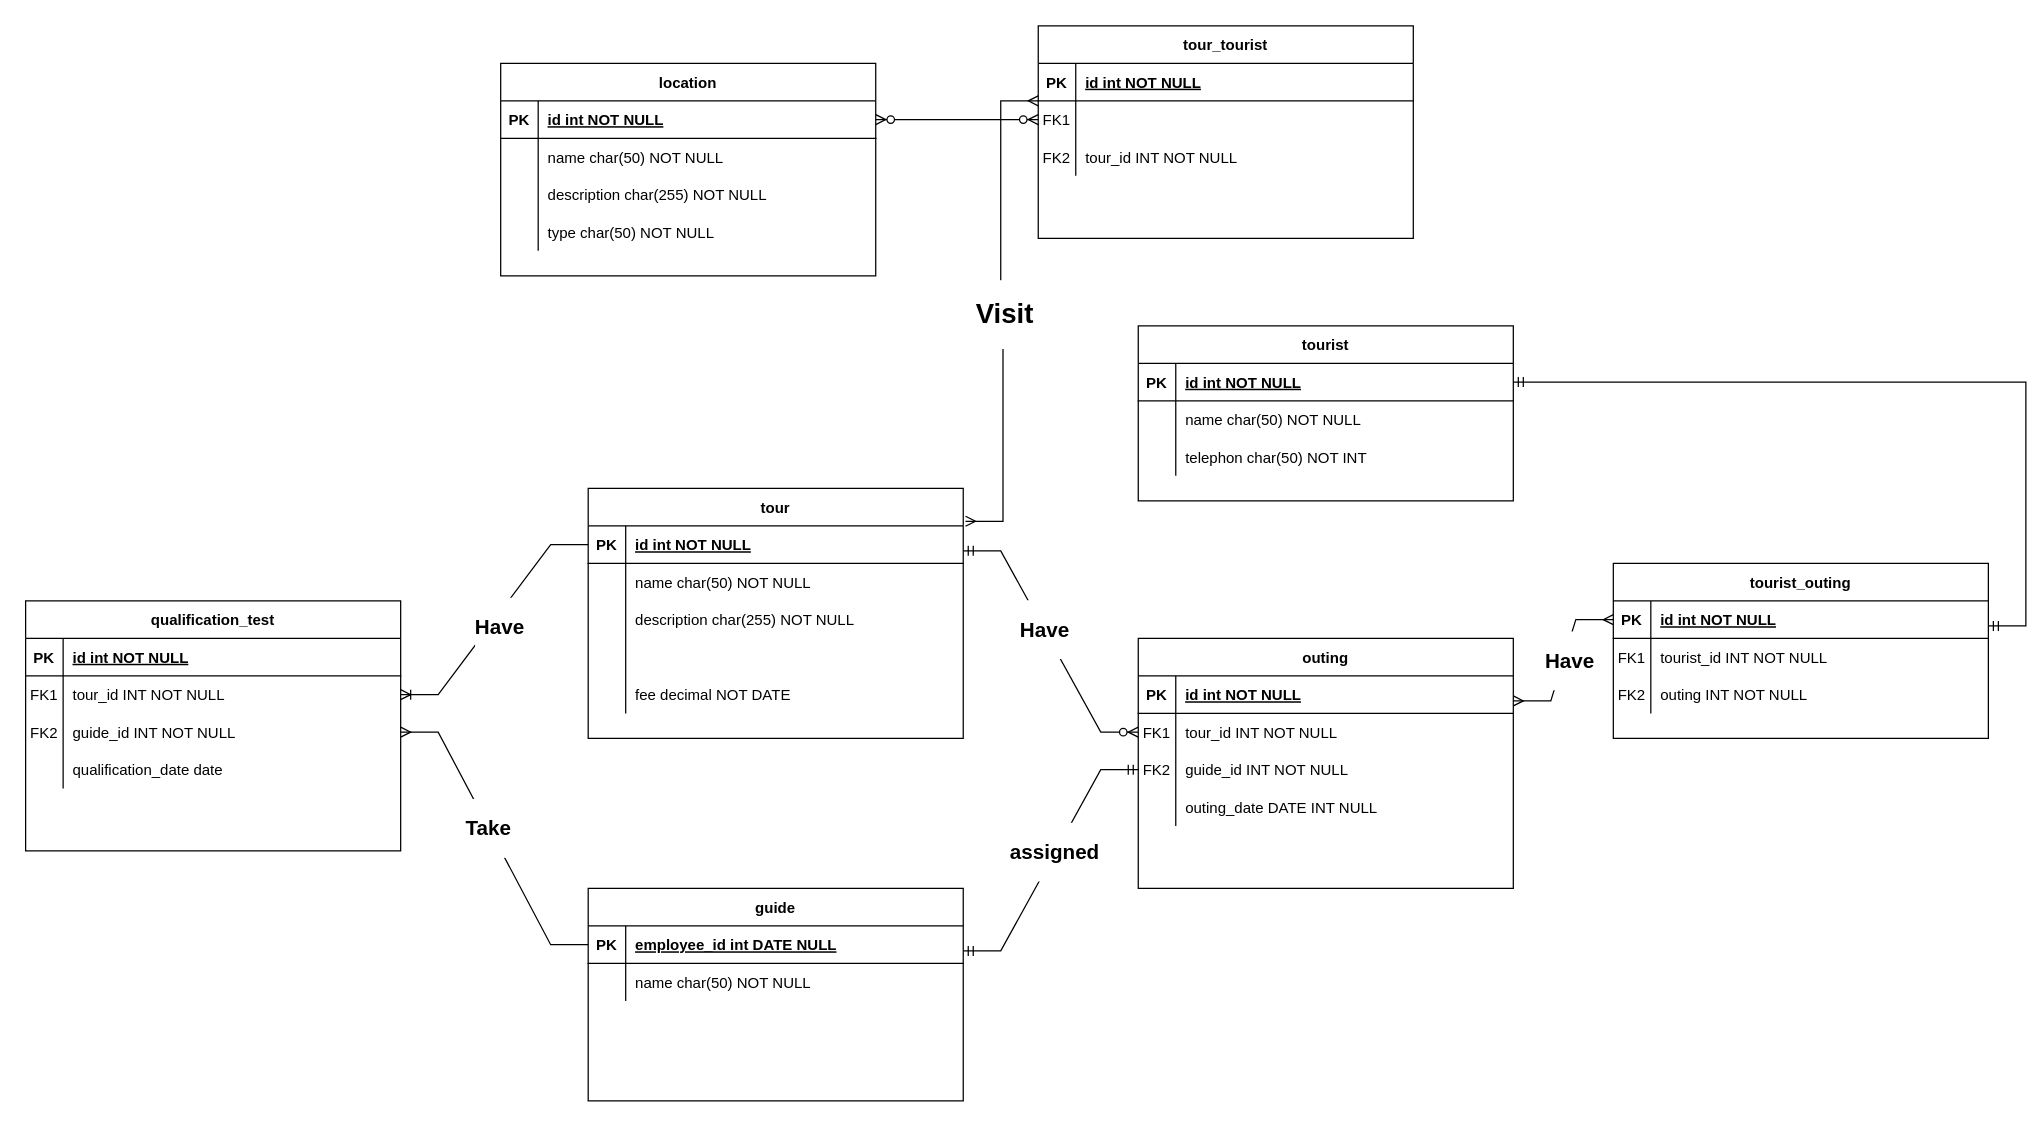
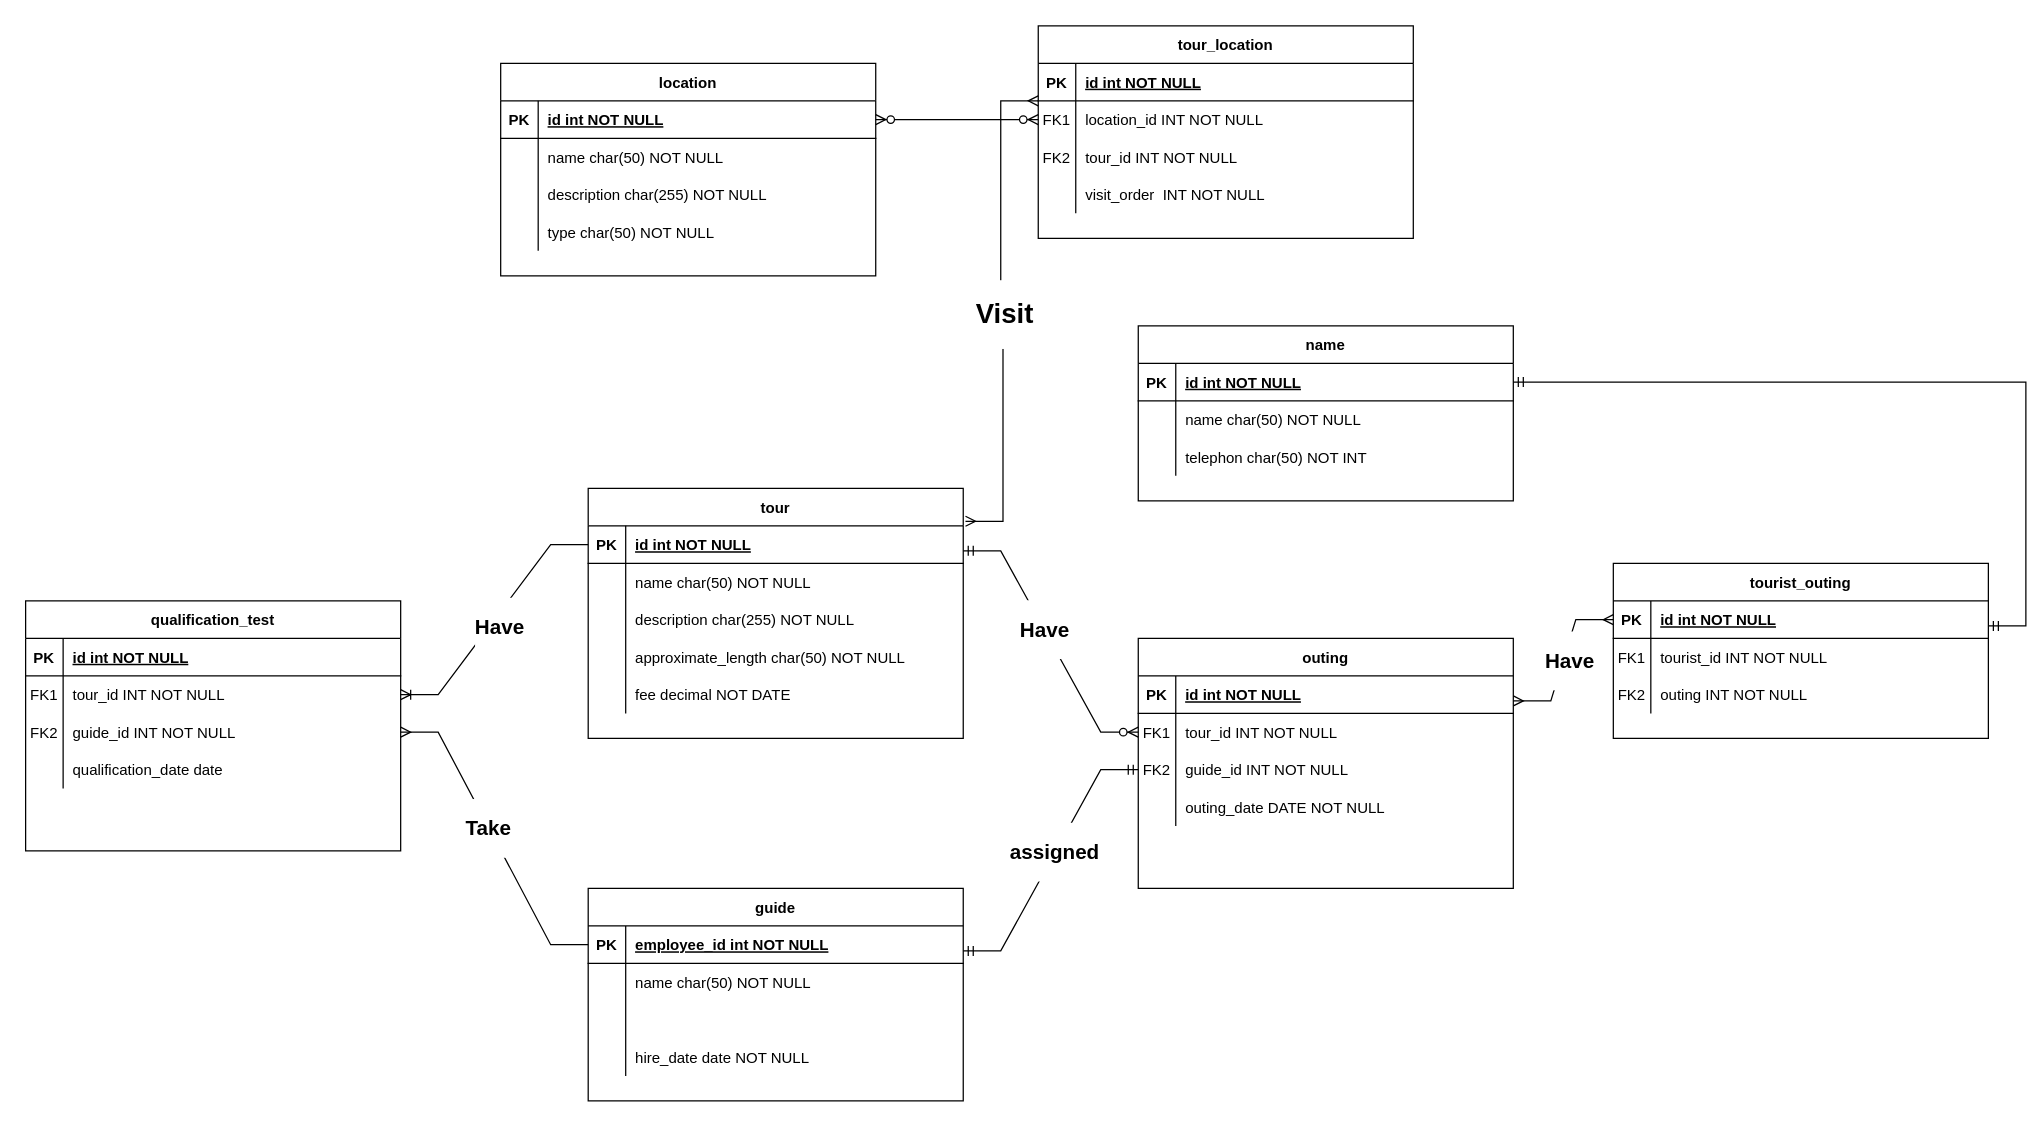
(1225, 45) -> (1225, 45)
none -> (1244, 119)
none -> (1244, 194)
(1325, 345) -> (1325, 345)
none -> (794, 657)
(1282, 808) -> (1282, 808)
(728, 945) -> (724, 945)
none -> (794, 1057)
